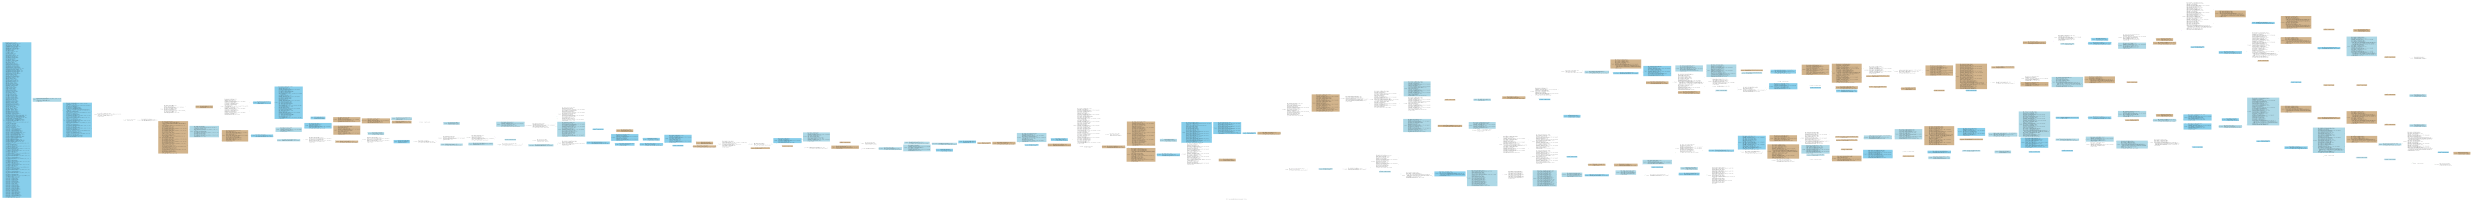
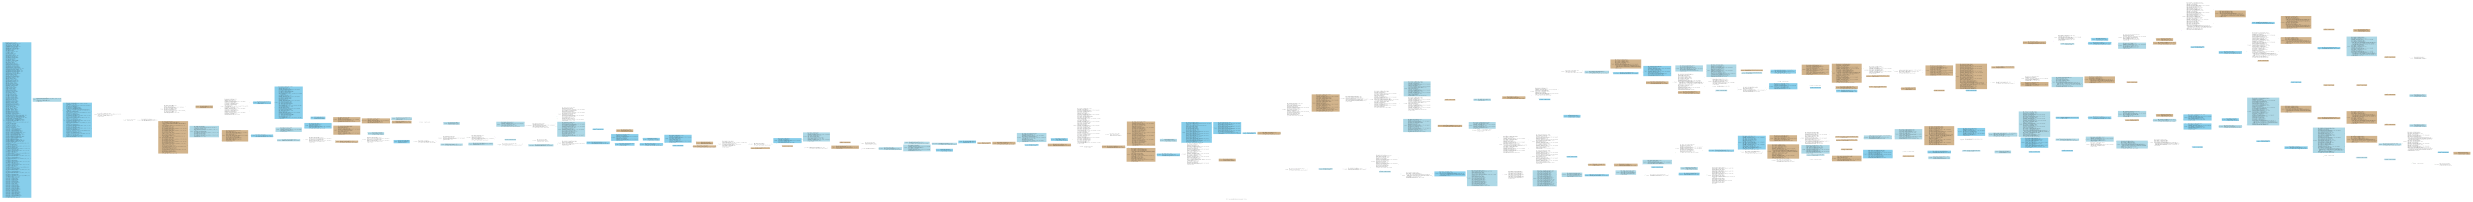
(1971, 139) -> (1971, 139)
